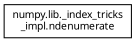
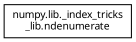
(68, 21) -> (68, 21)
